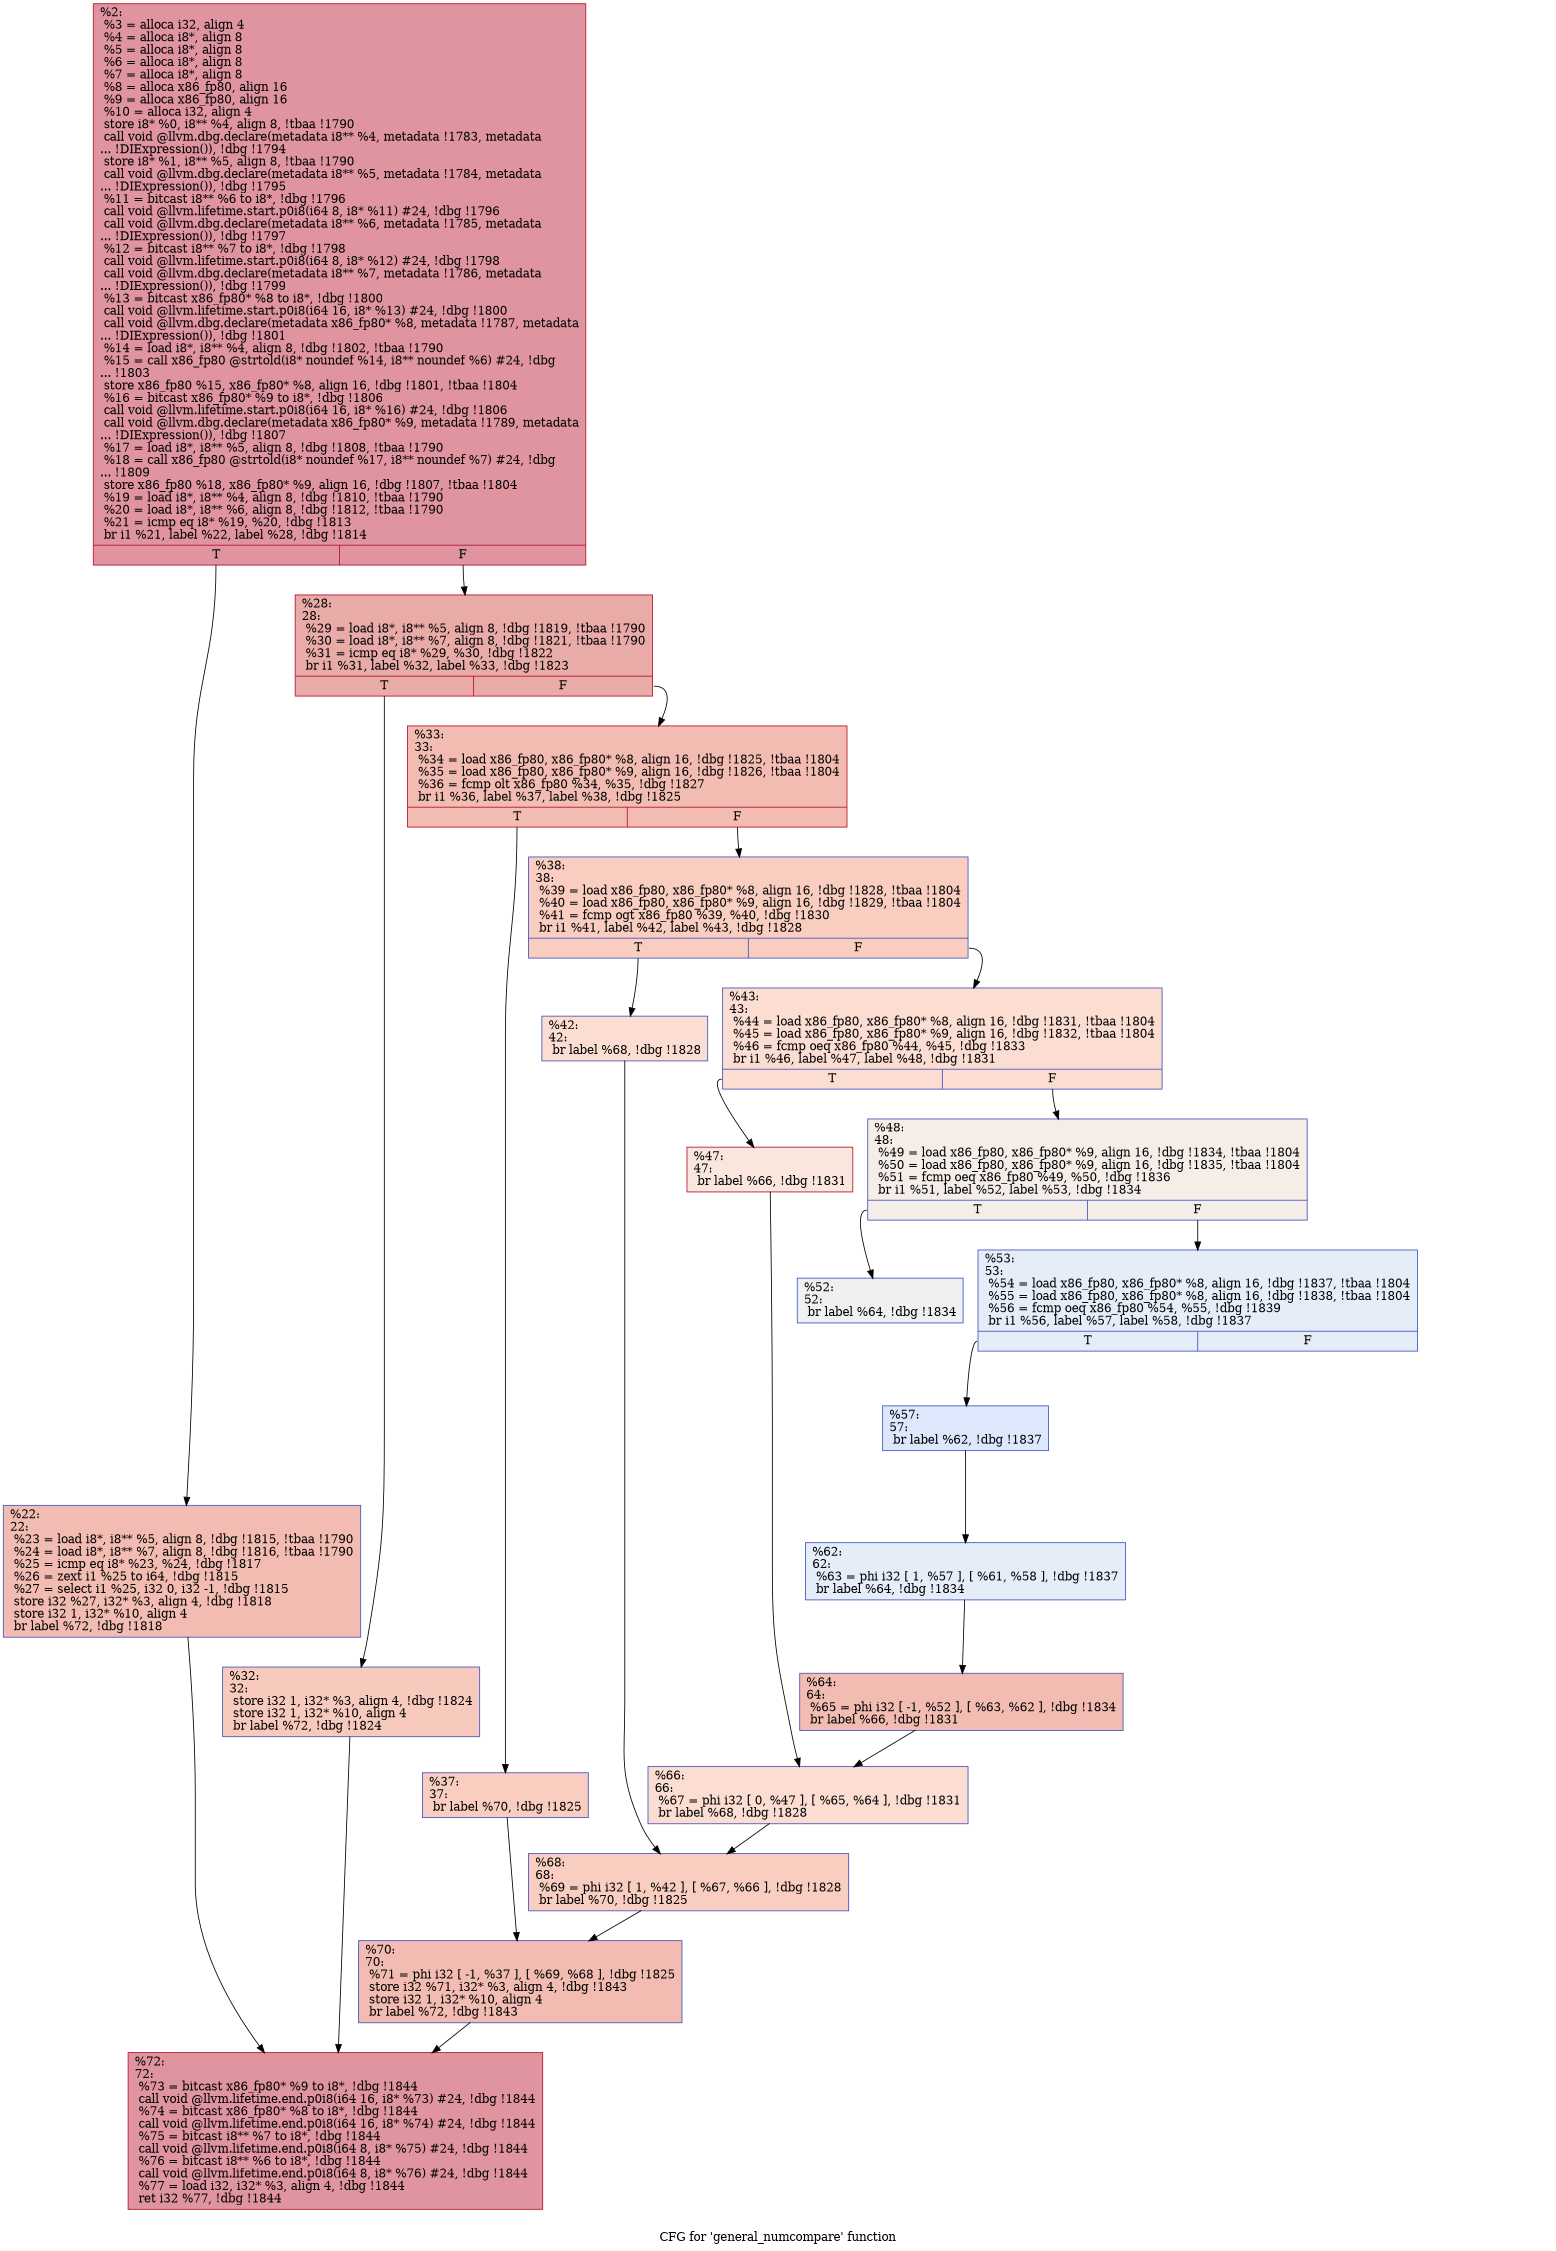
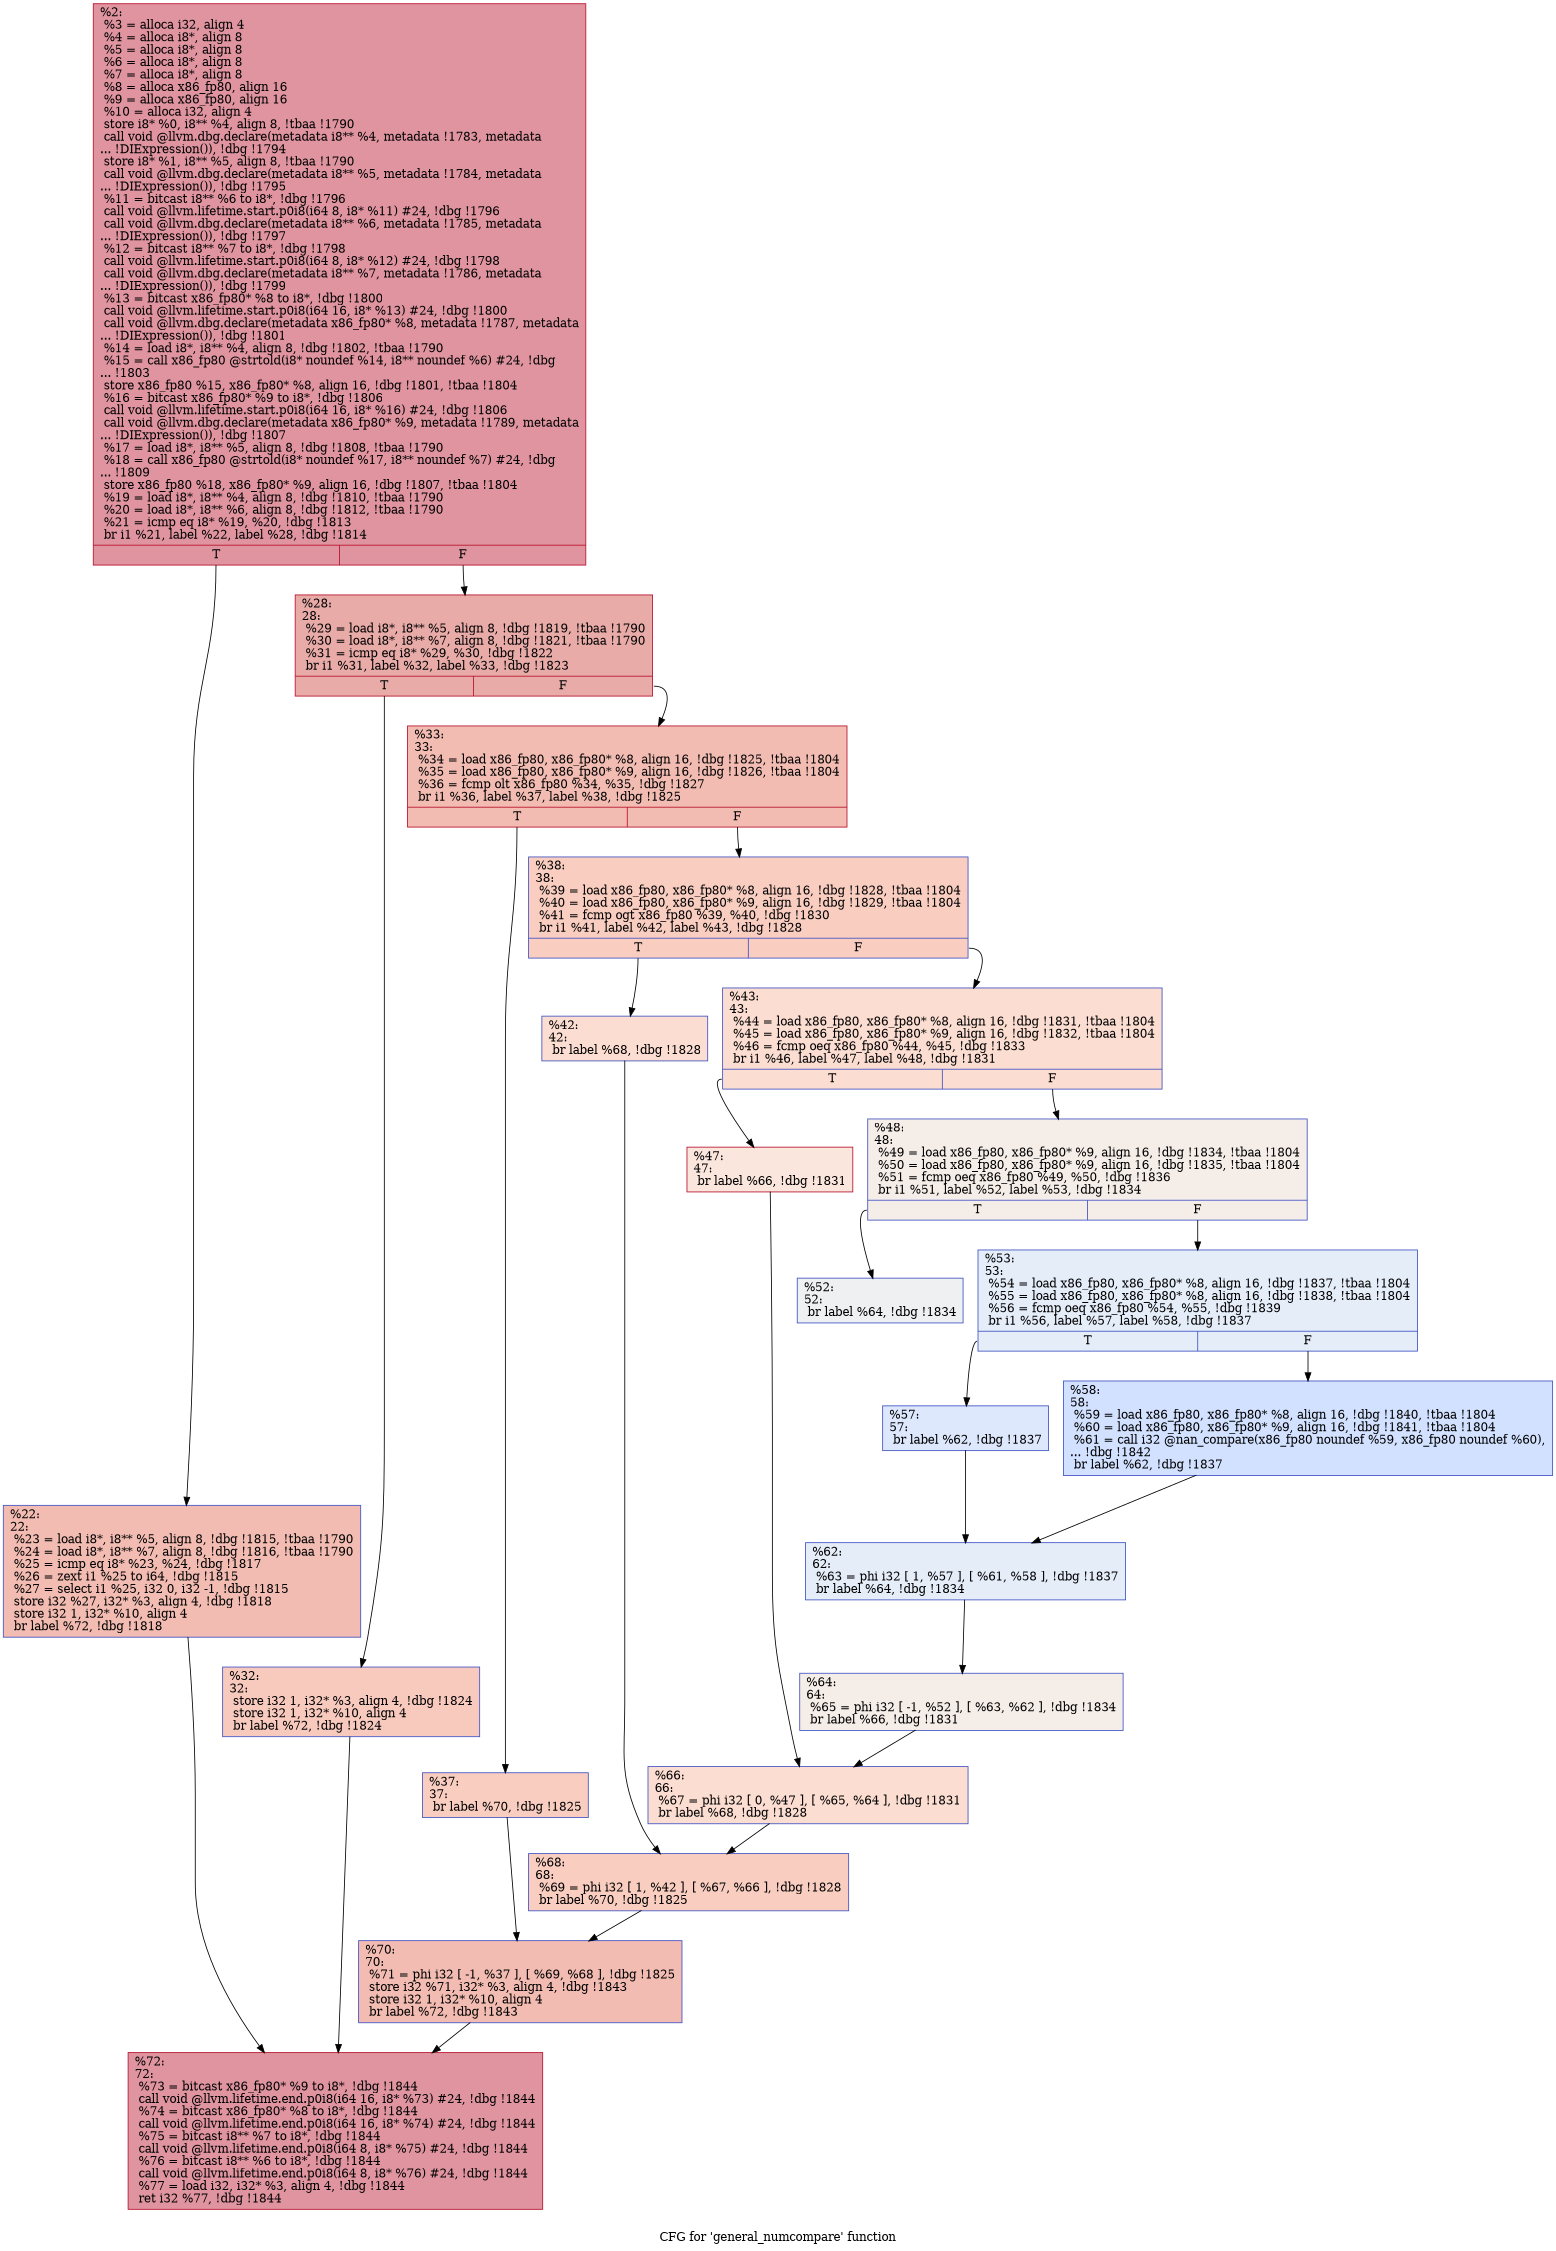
none -> (1308, 1428)
(961, 1702) -> (961, 1702)
